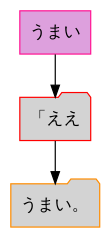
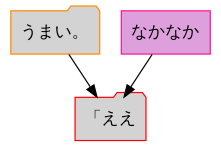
(55, 32) -> (166, 32)
(55, 156) -> (80, 71)
